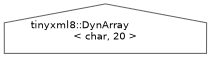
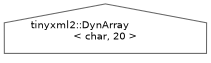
(105, 31) -> (105, 31)
